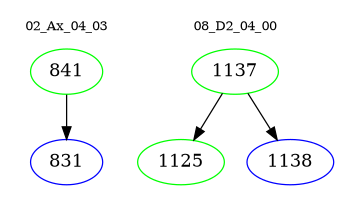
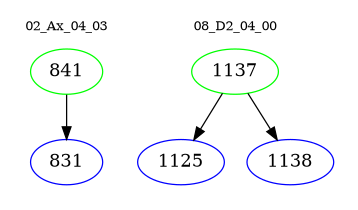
(181, 162) -> (181, 162)
